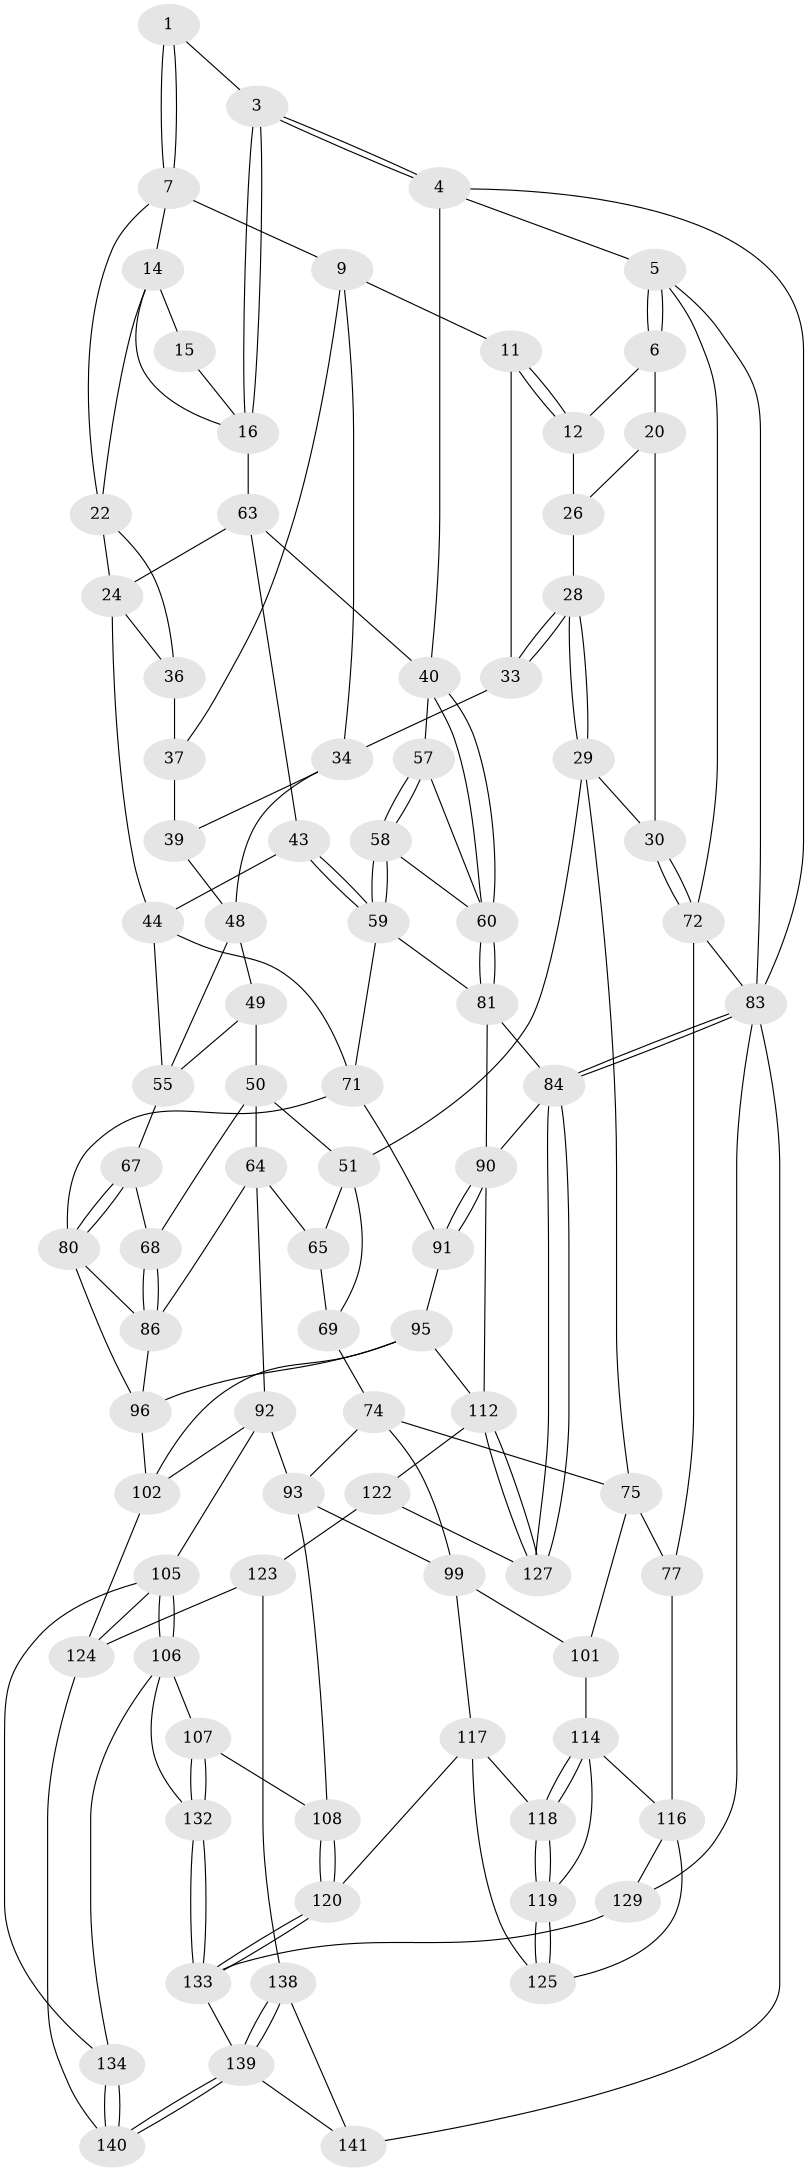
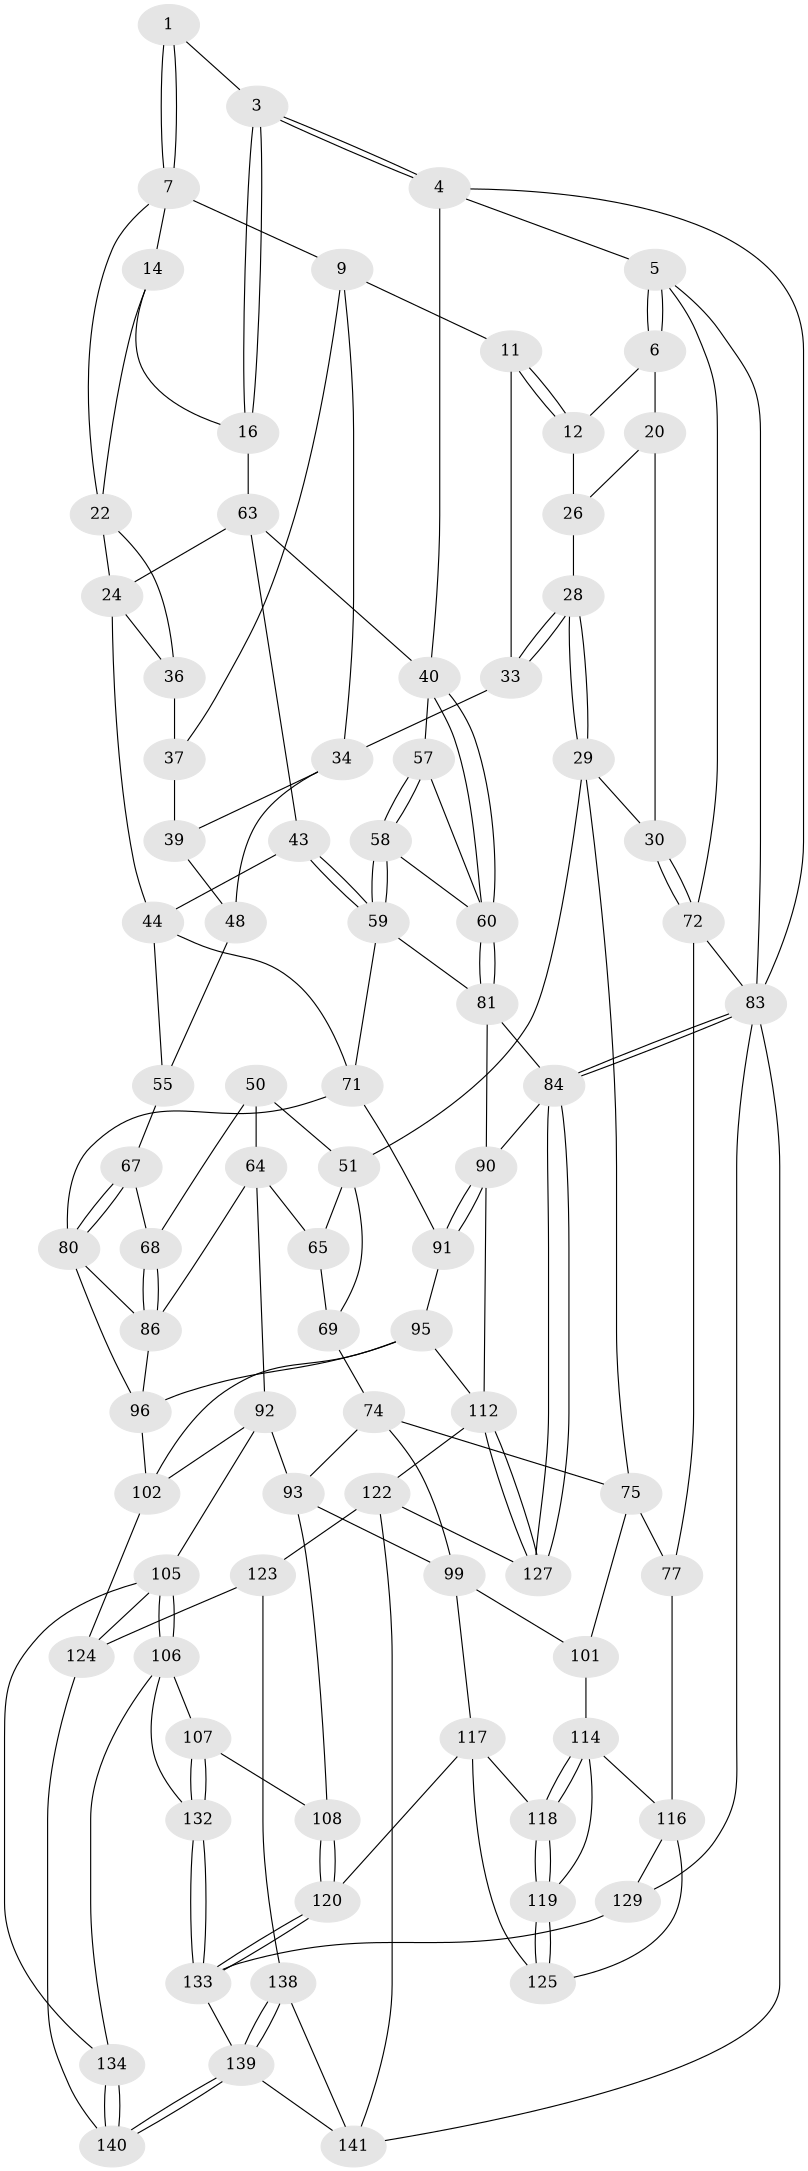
(185, 351) -> none
(256, 1004) -> none
none -> (392, 1807)
